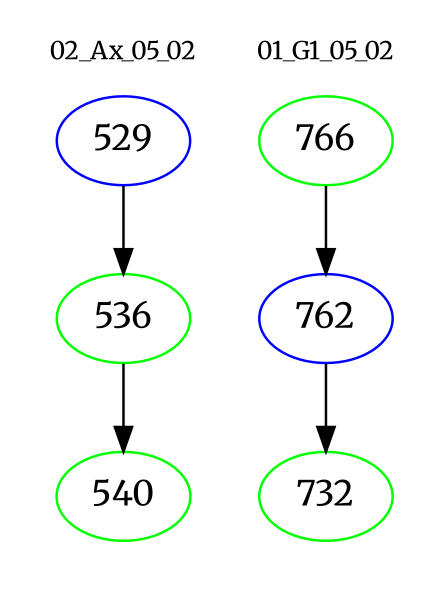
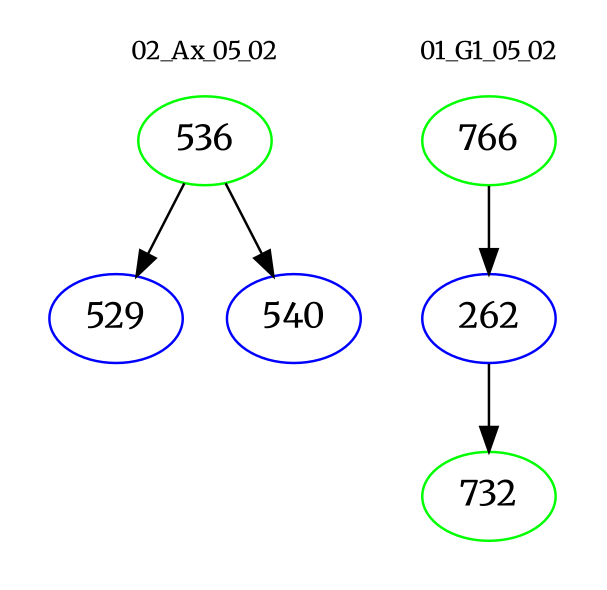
(123, 218) -> (166, 219)
(326, 319) -> (489, 319)
(123, 496) -> (294, 319)
